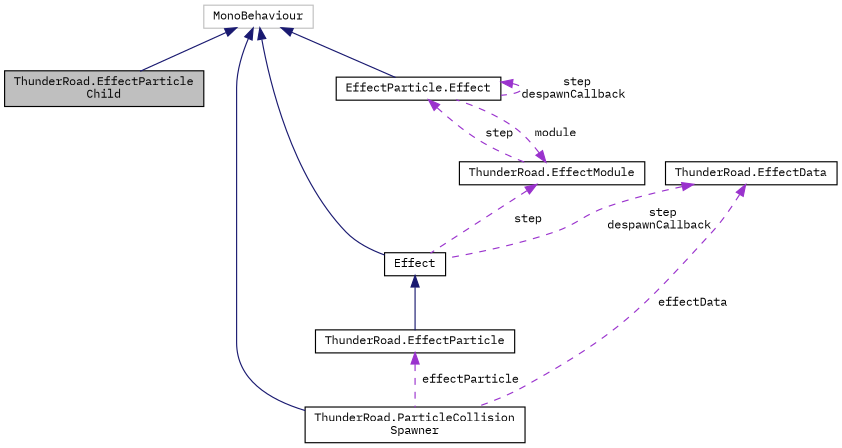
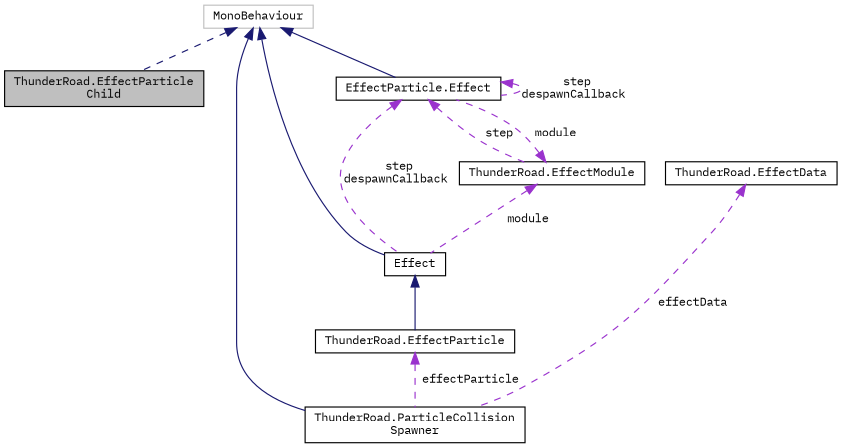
(183, 52) -> (183, 52)
(525, 219) -> (525, 219)
(566, 227) -> (341, 182)
